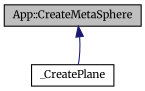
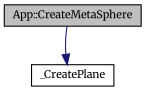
(80, 51) -> (66, 40)
